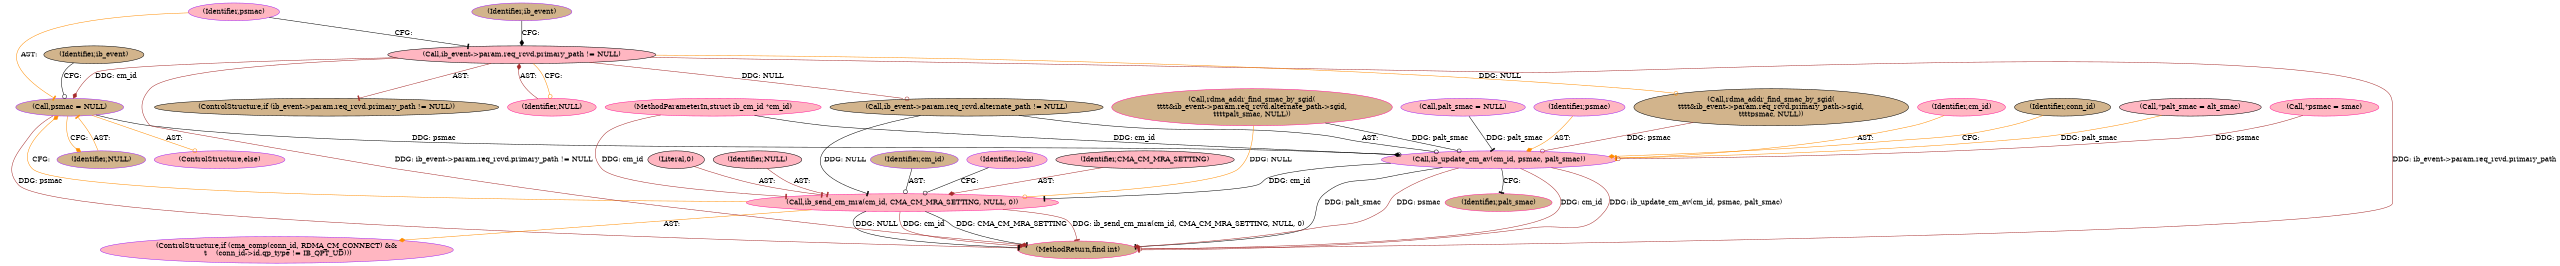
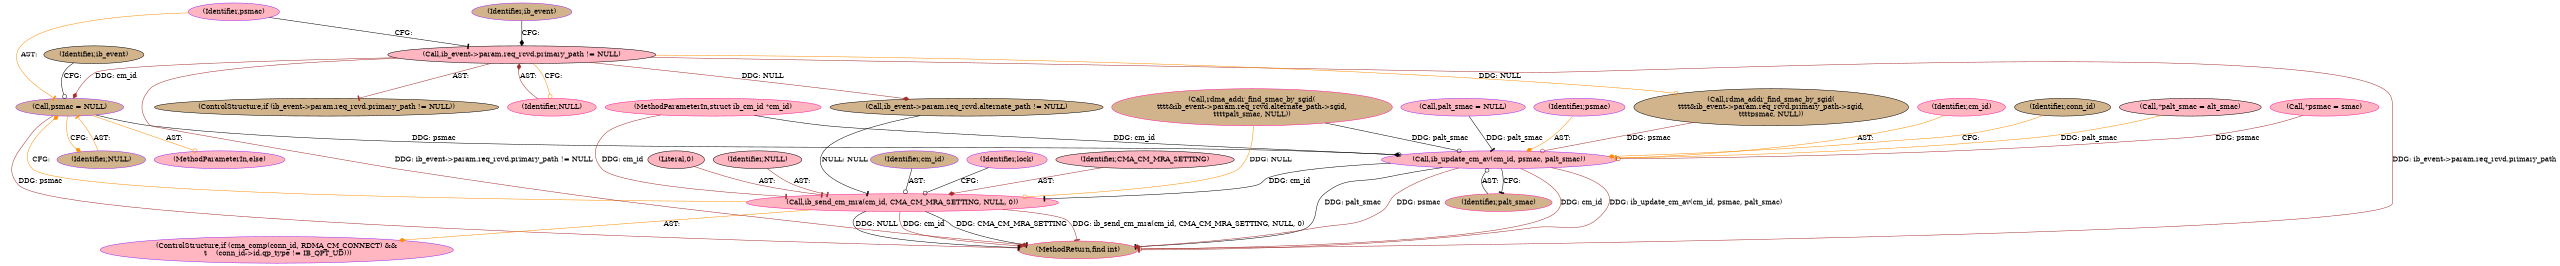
(746, 80) -> (746, 80)
(1227, 130) -> (1482, 183)
(220, 160) -> (220, 160)
(845, 160) -> (845, 160)
